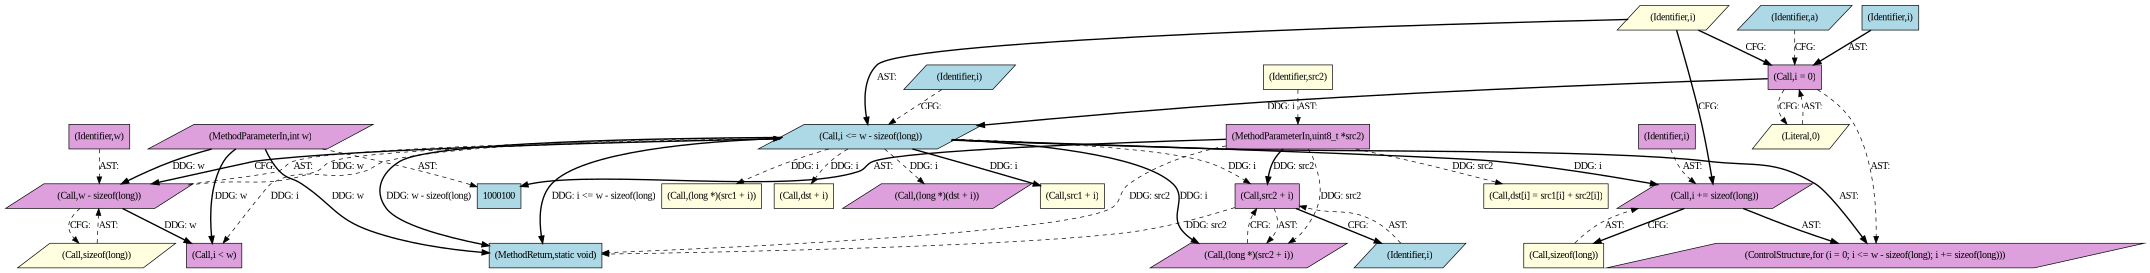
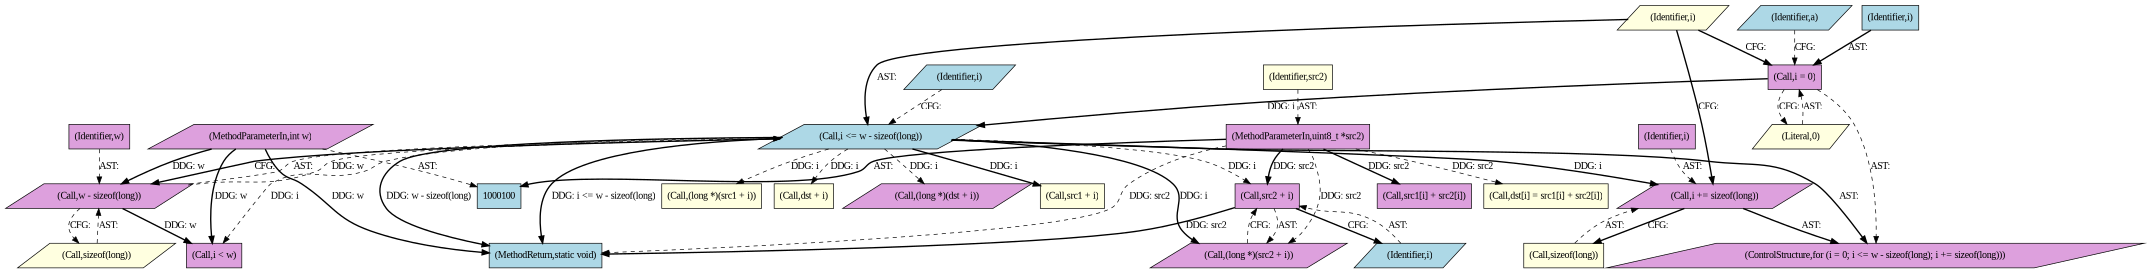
none -> (1424, 196)
(924, 246) -> (924, 246)
